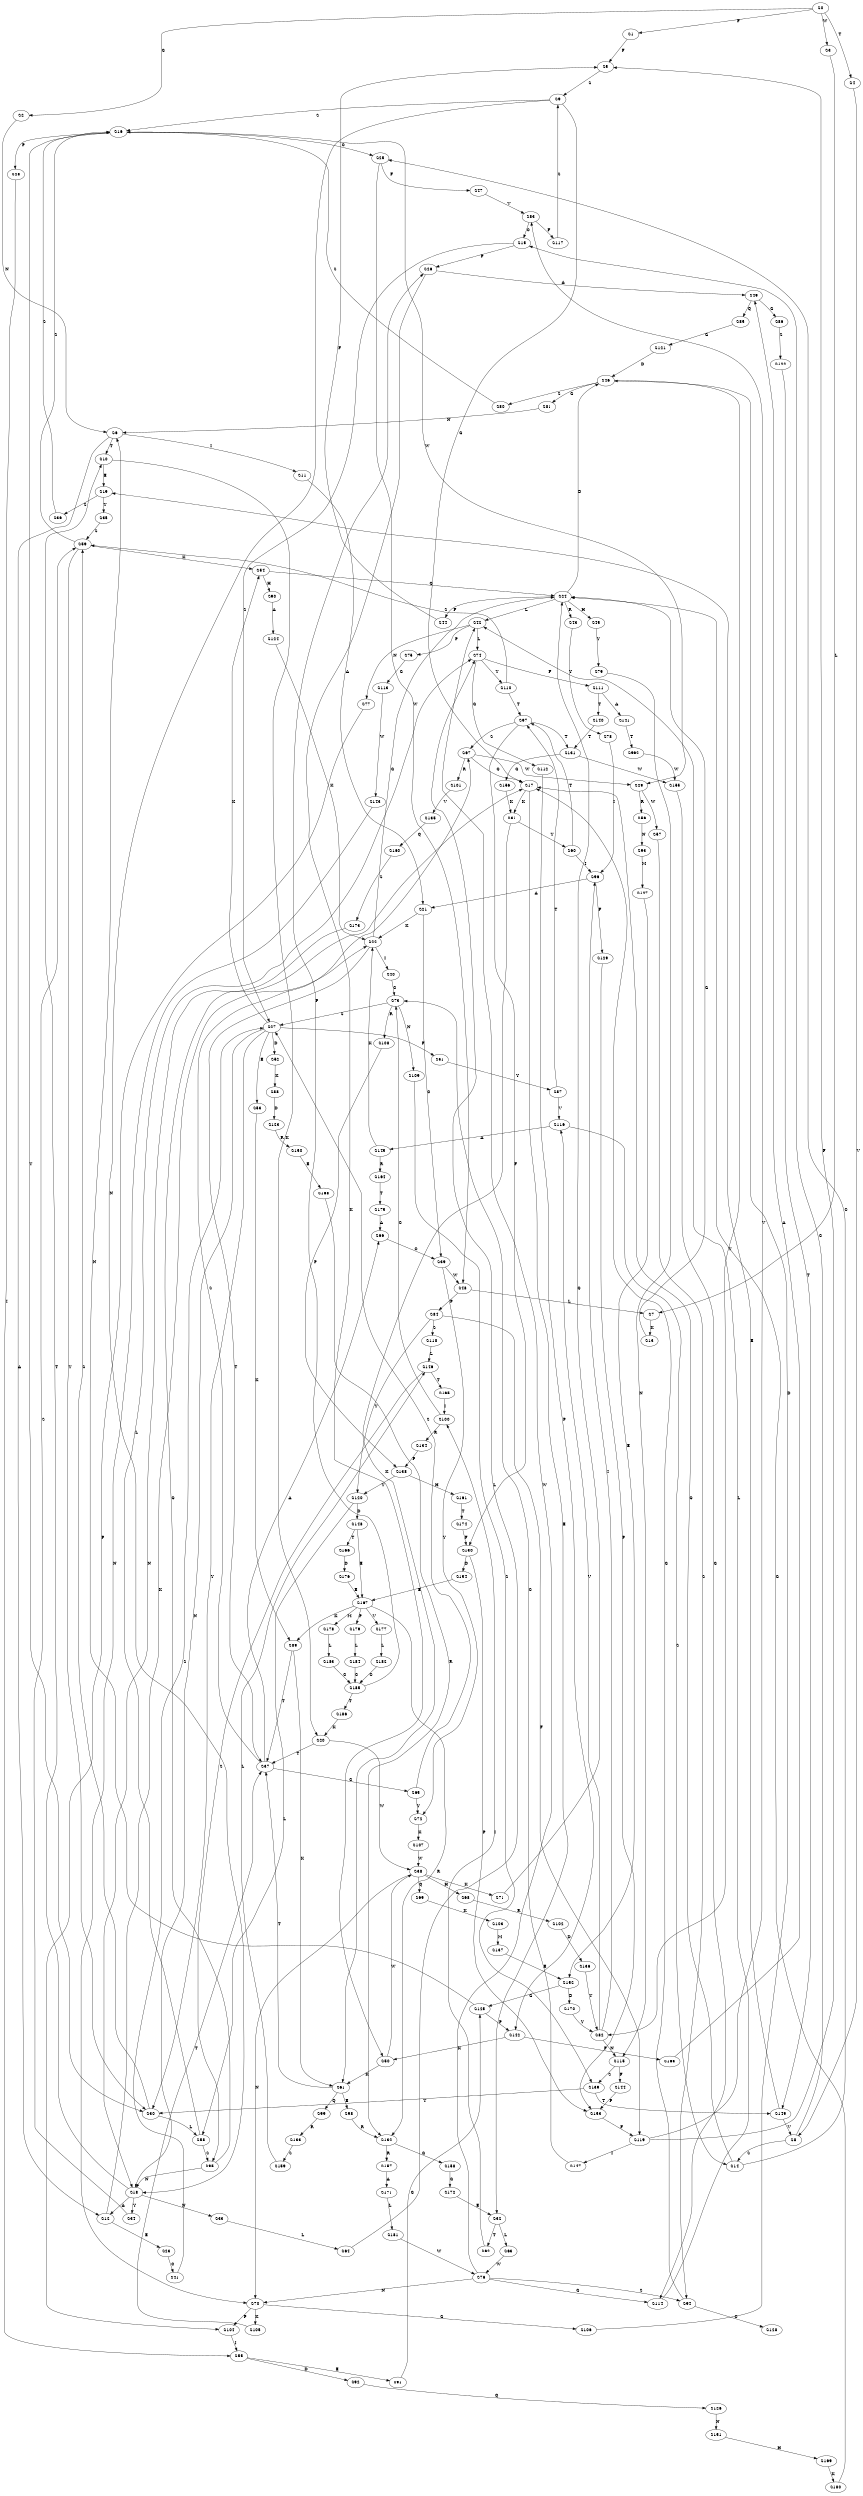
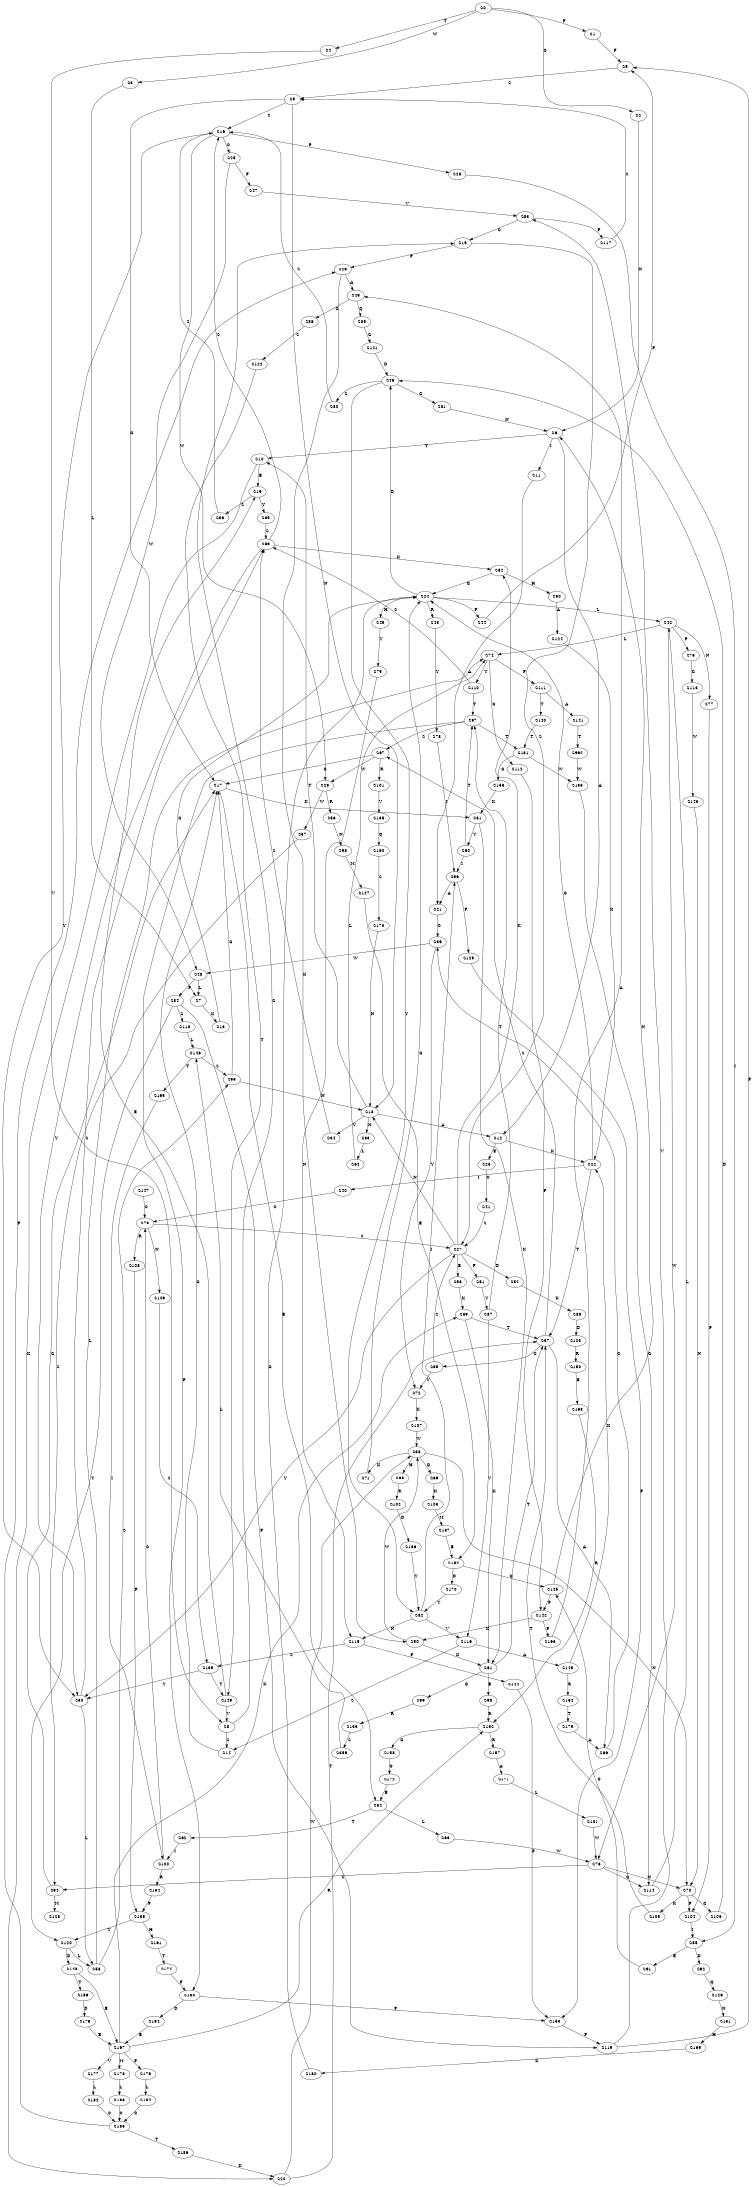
(399, 925) -> none
(808, 1053) -> none
(539, 1453) -> (672, 1248)
(609, 2153) -> none
(280, 2166) -> (342, 1753)
(736, 2317) -> (57, 1904)
